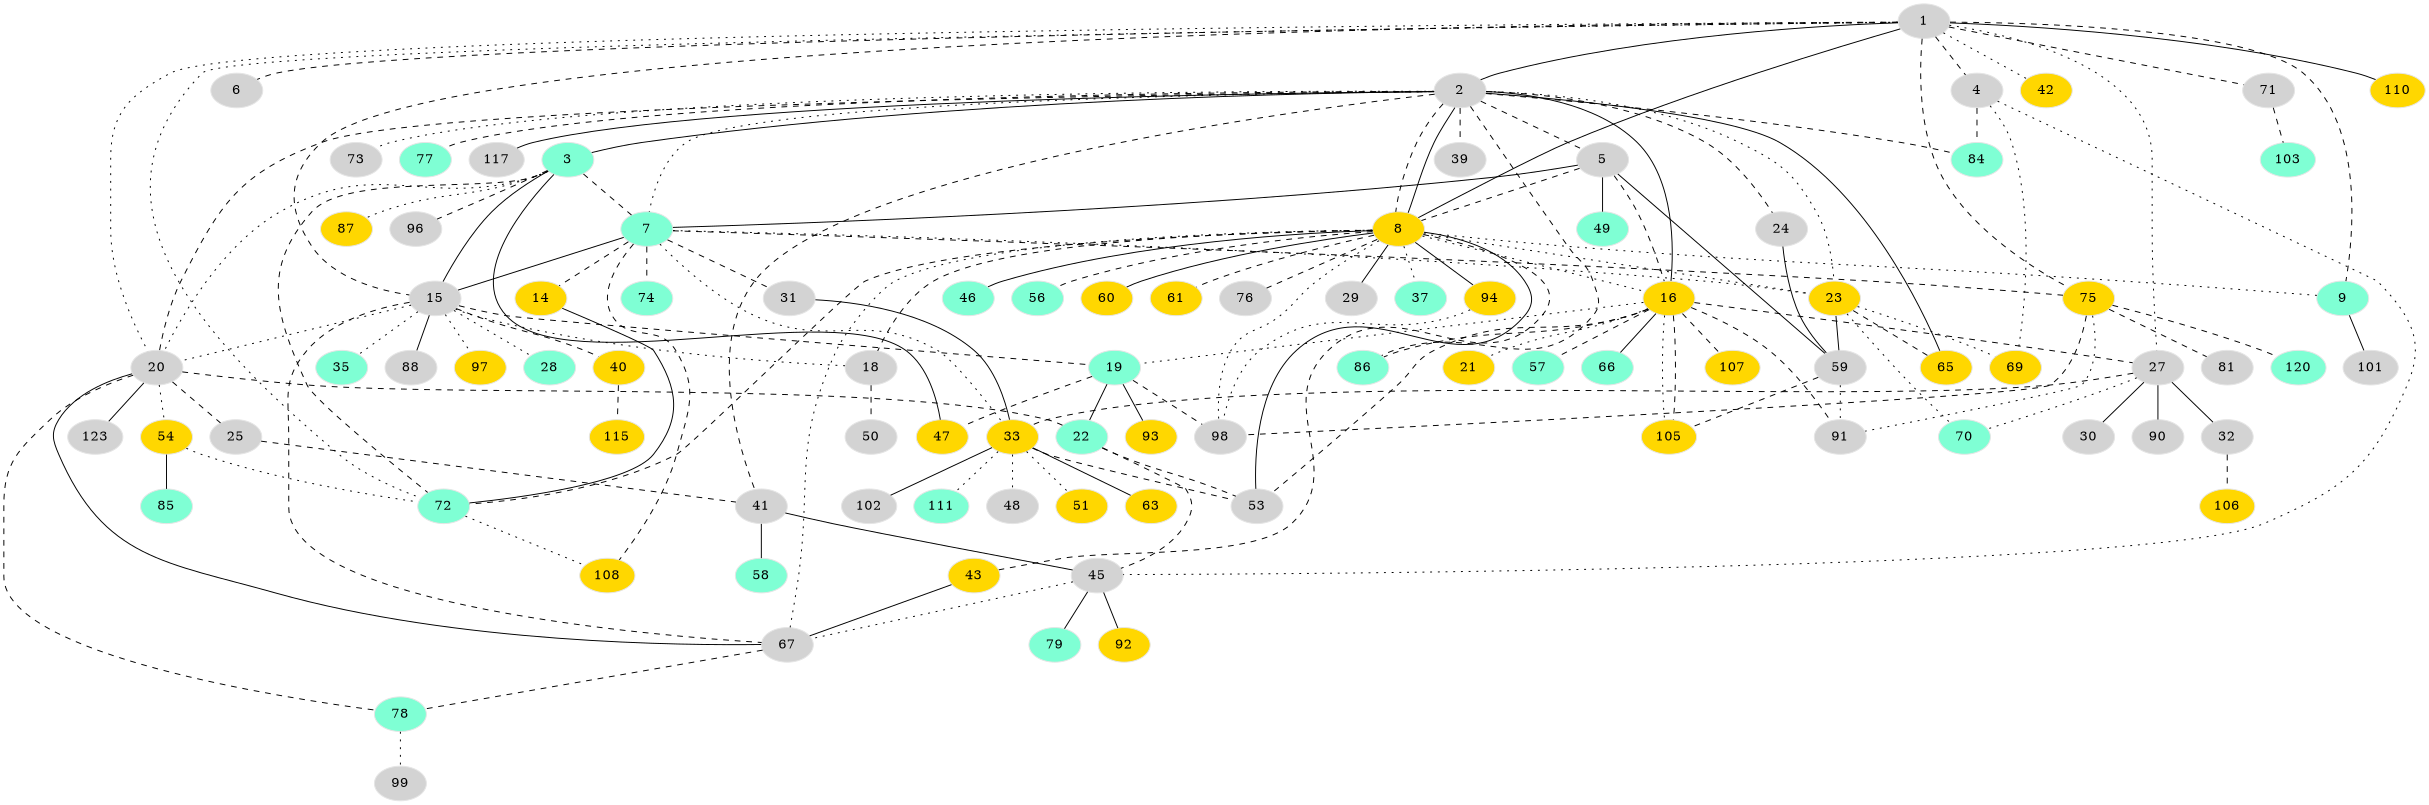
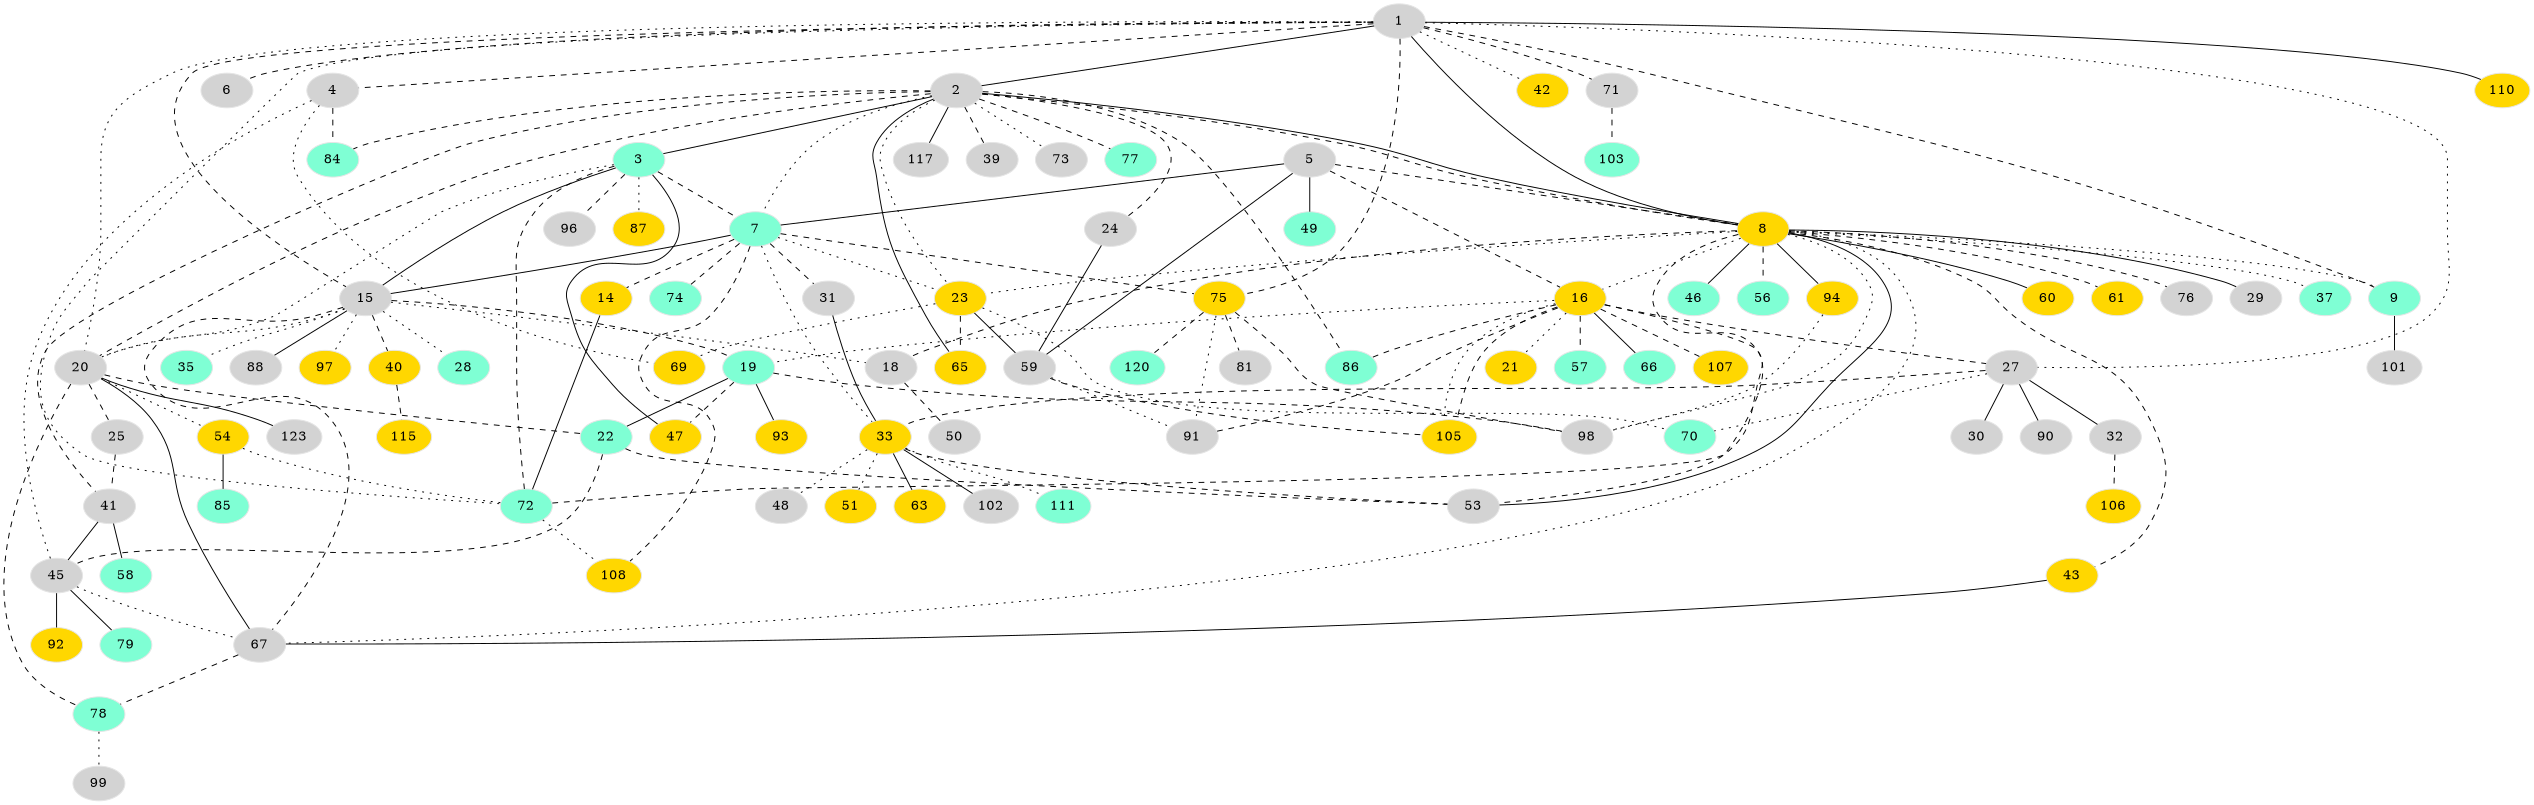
(1531, 125) -> none
(1631, 137) -> none
